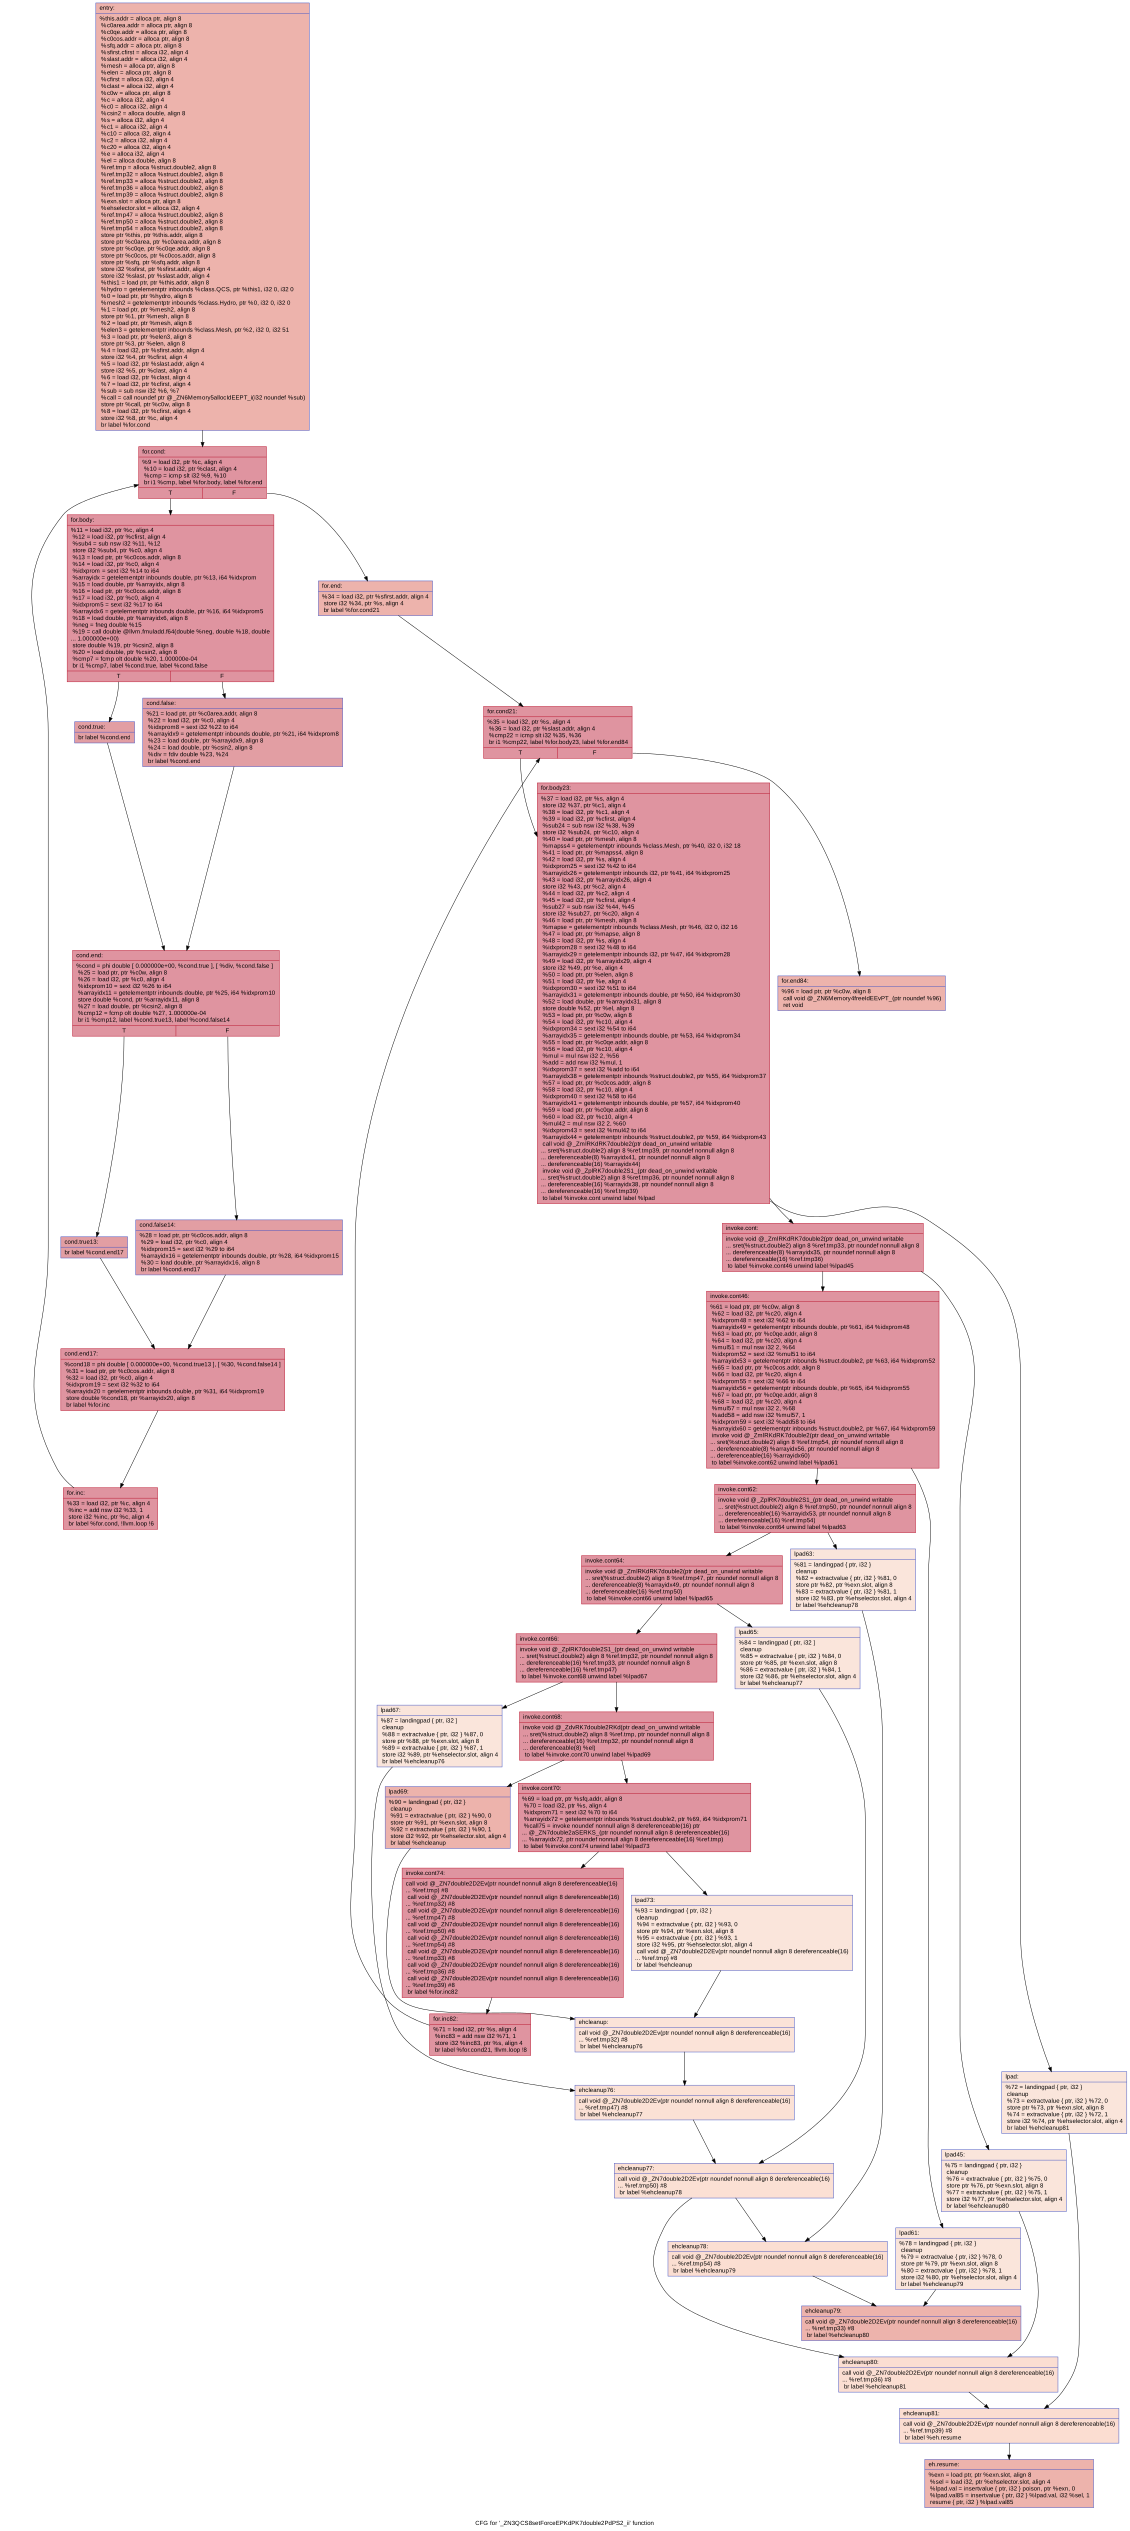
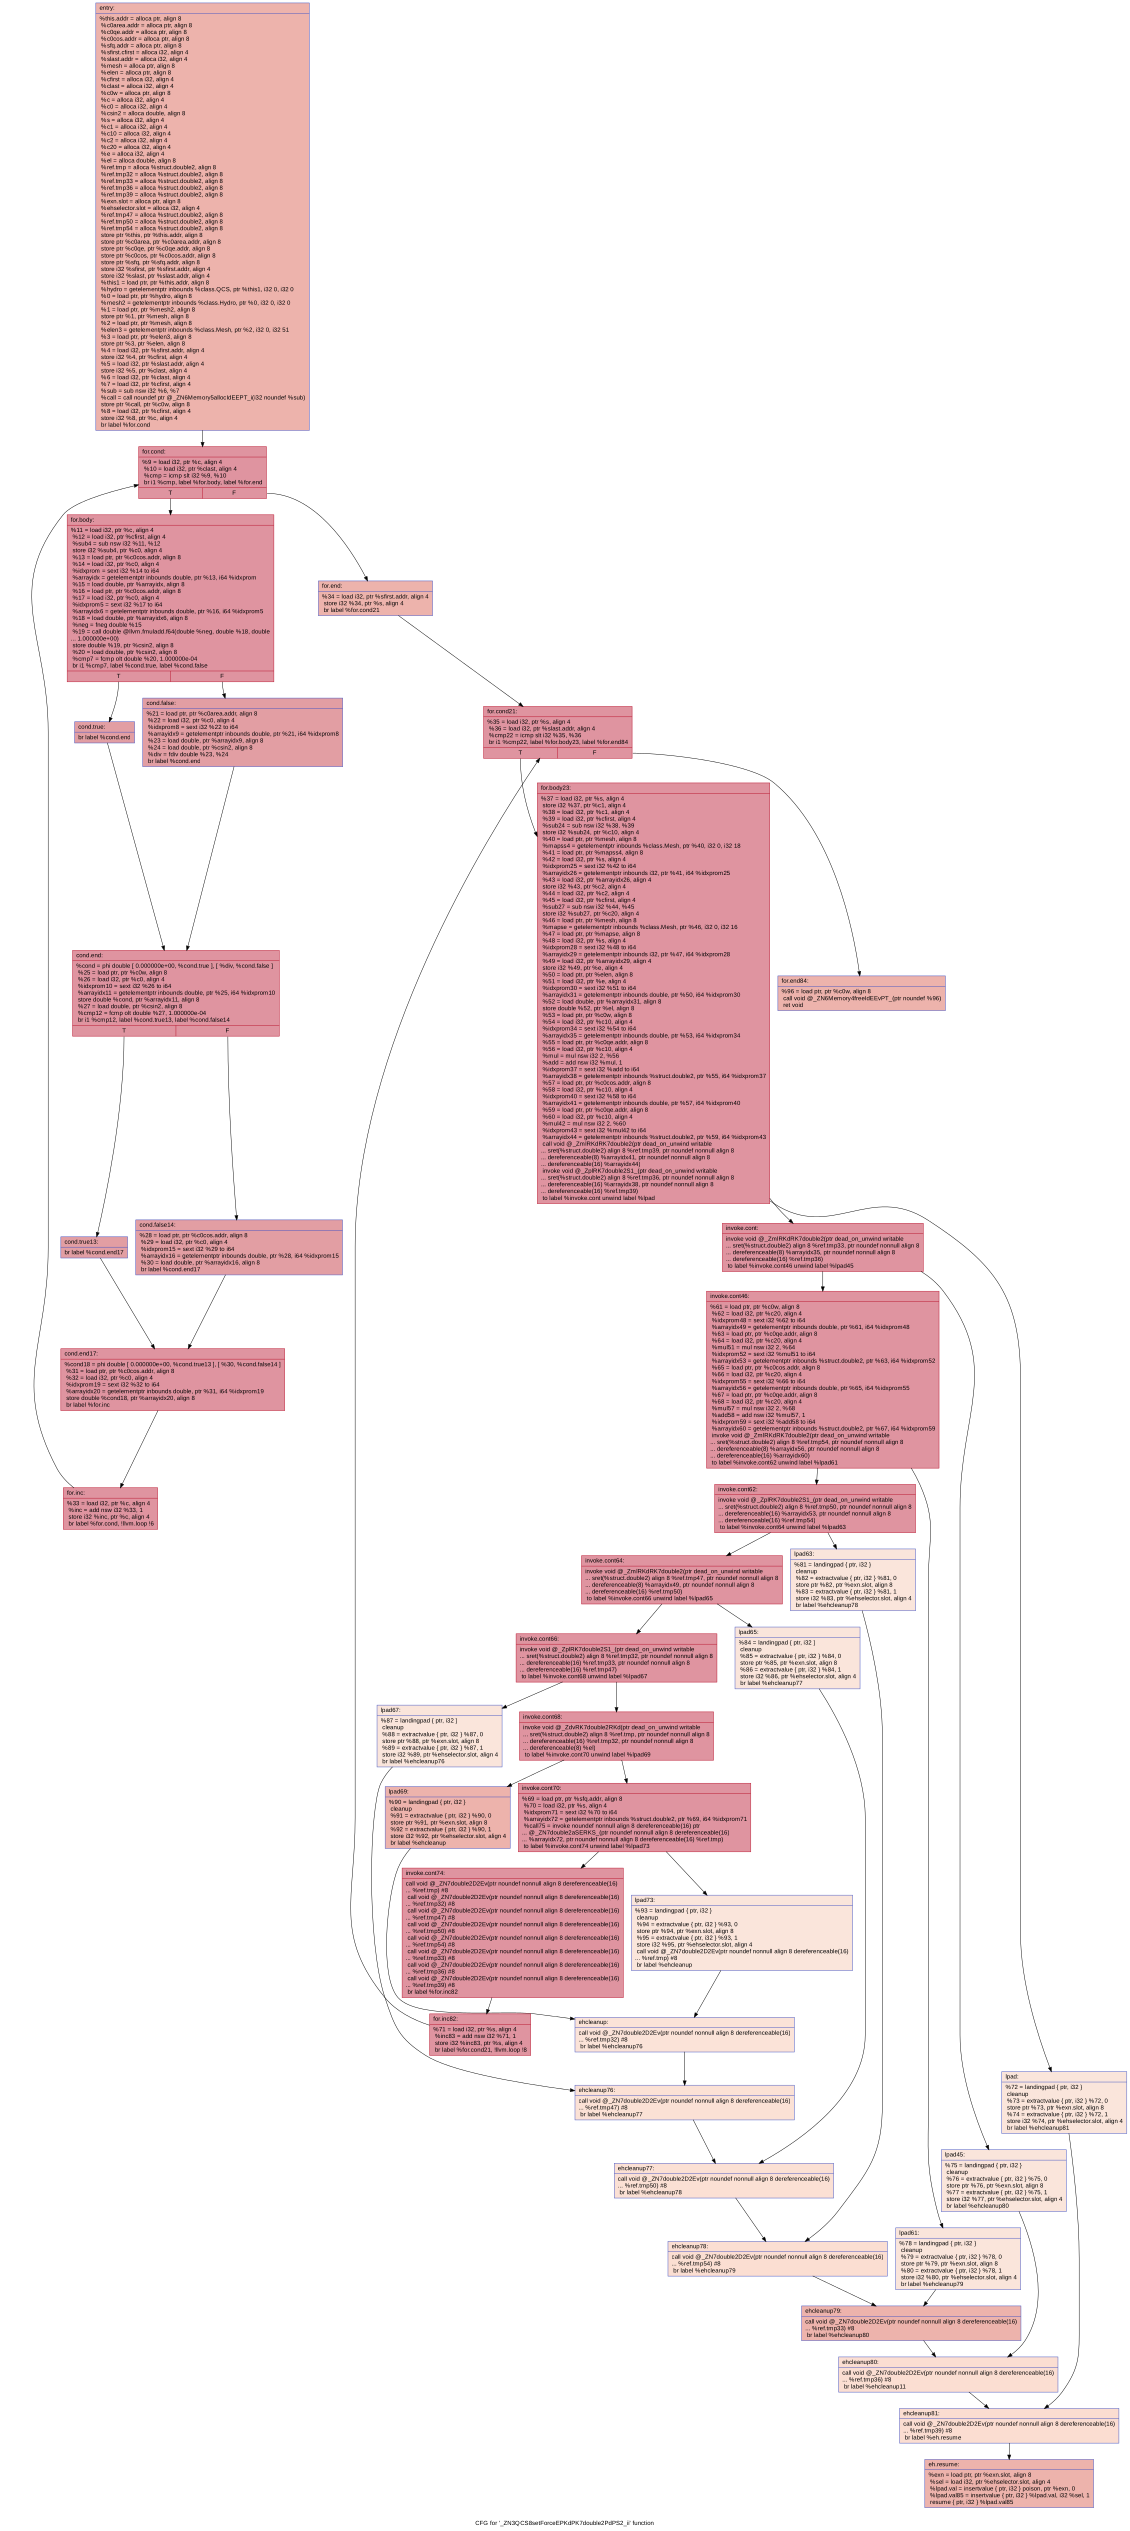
(697, 2314) -> (928, 2347)
(874, 2386) -> (874, 2386)
